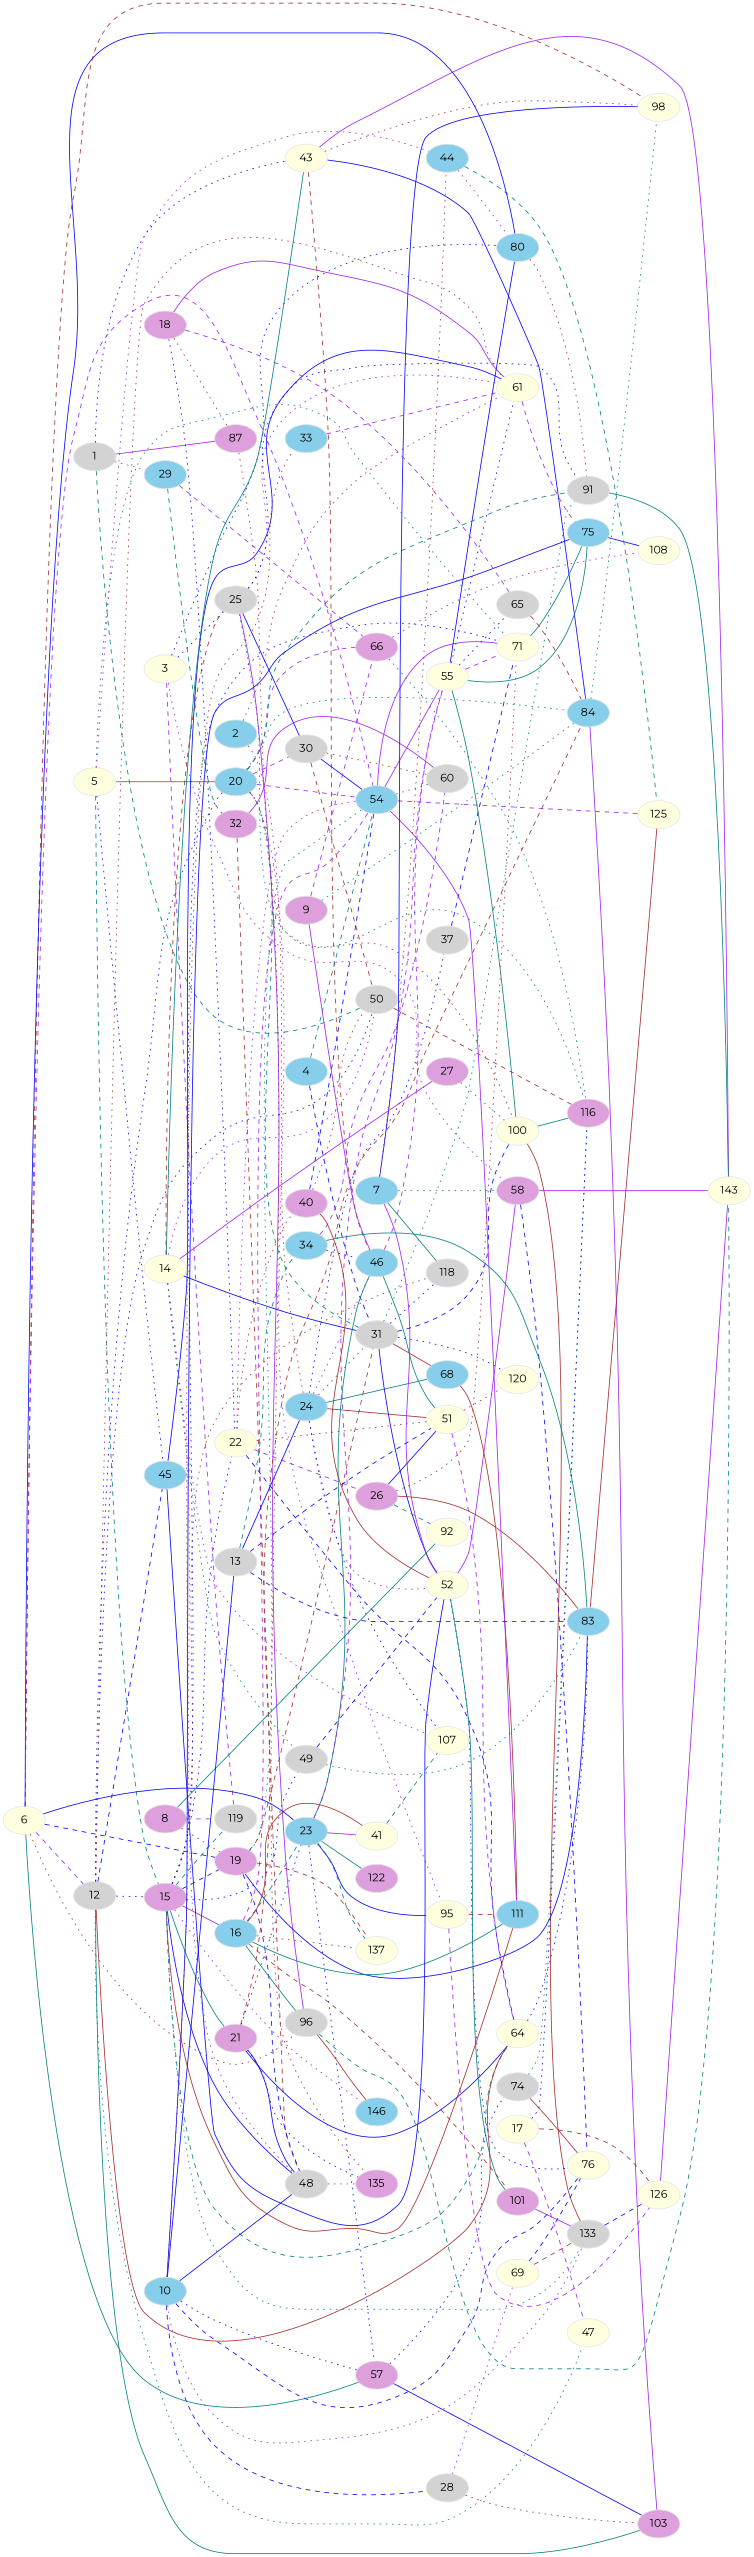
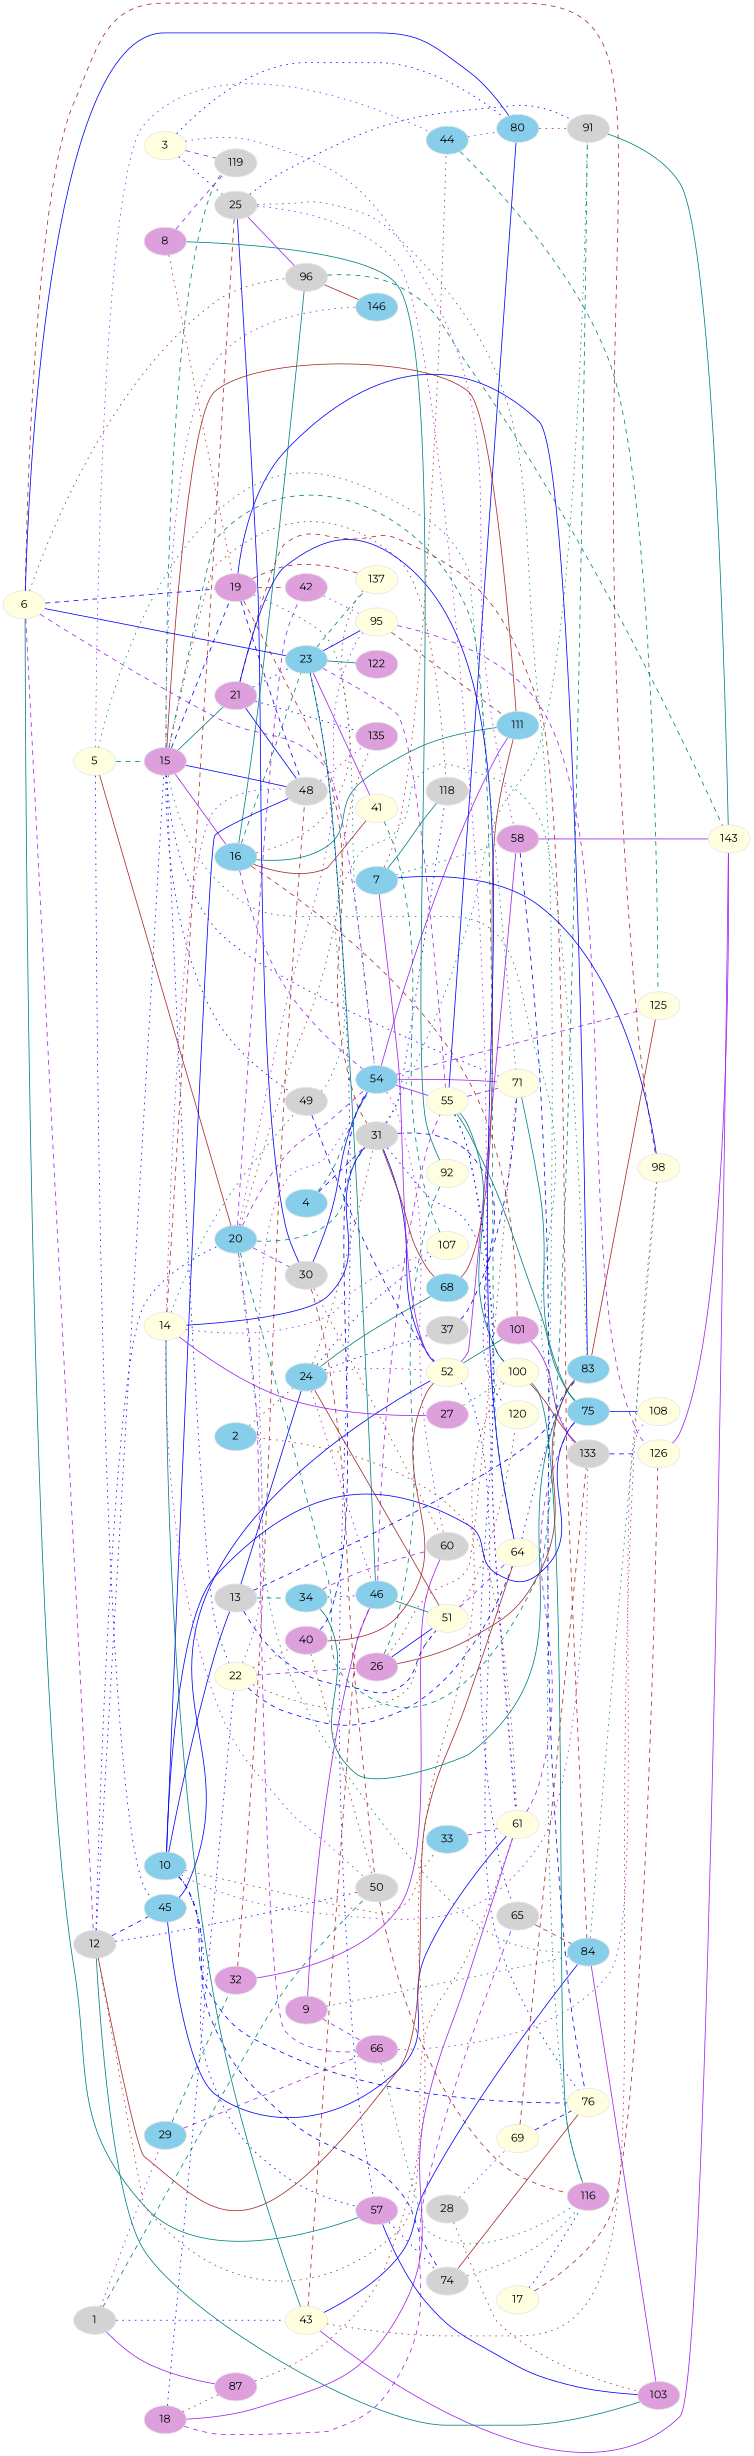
none -> (306, 588)
(588, 2333) -> none
(244, 2467) -> (267, 2100)
